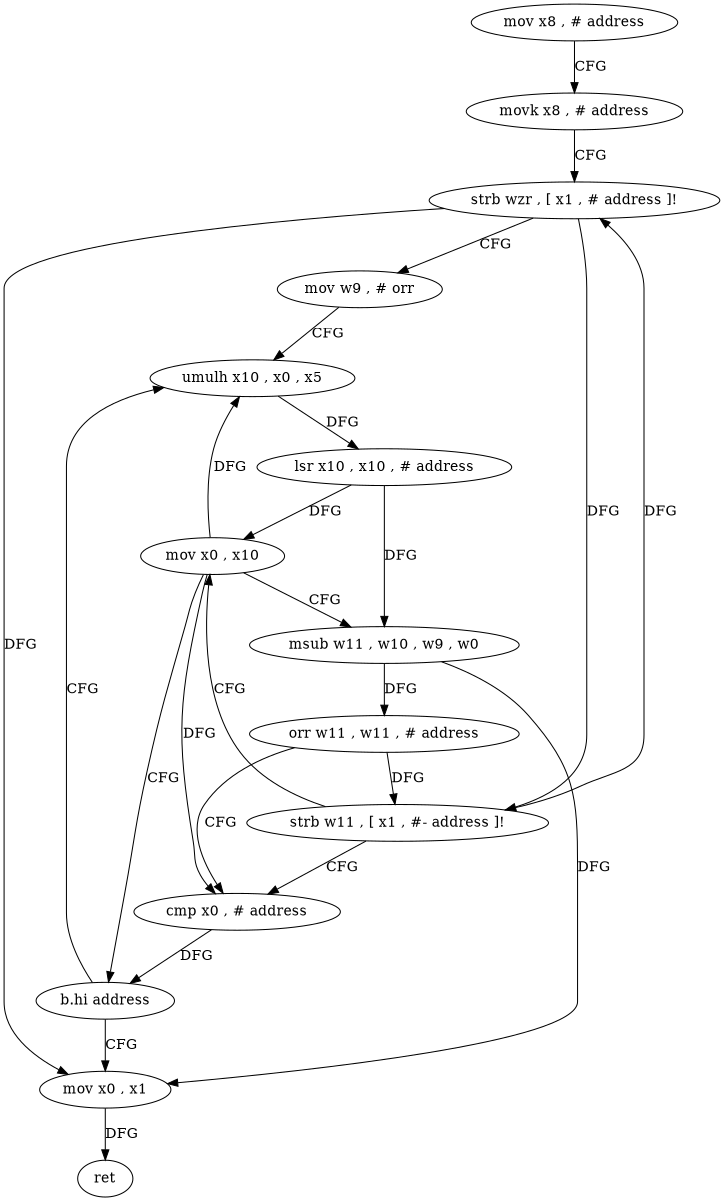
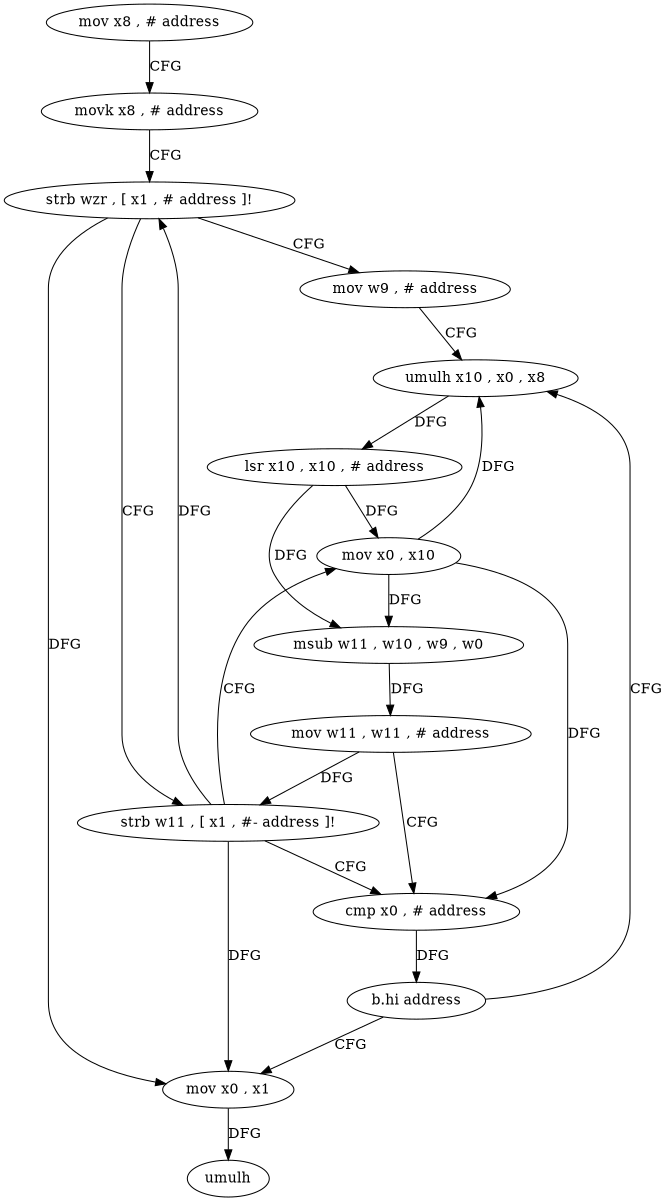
(360, 289) -> (405, 289)
(252, 378) -> (476, 378)
(604, 512) -> (138, 512)
(325, 601) -> (406, 601)
(384, 734) -> (391, 734)
(147, 771) -> none
(574, 1006) -> (228, 951)
(105, 1179) -> (228, 1179)
